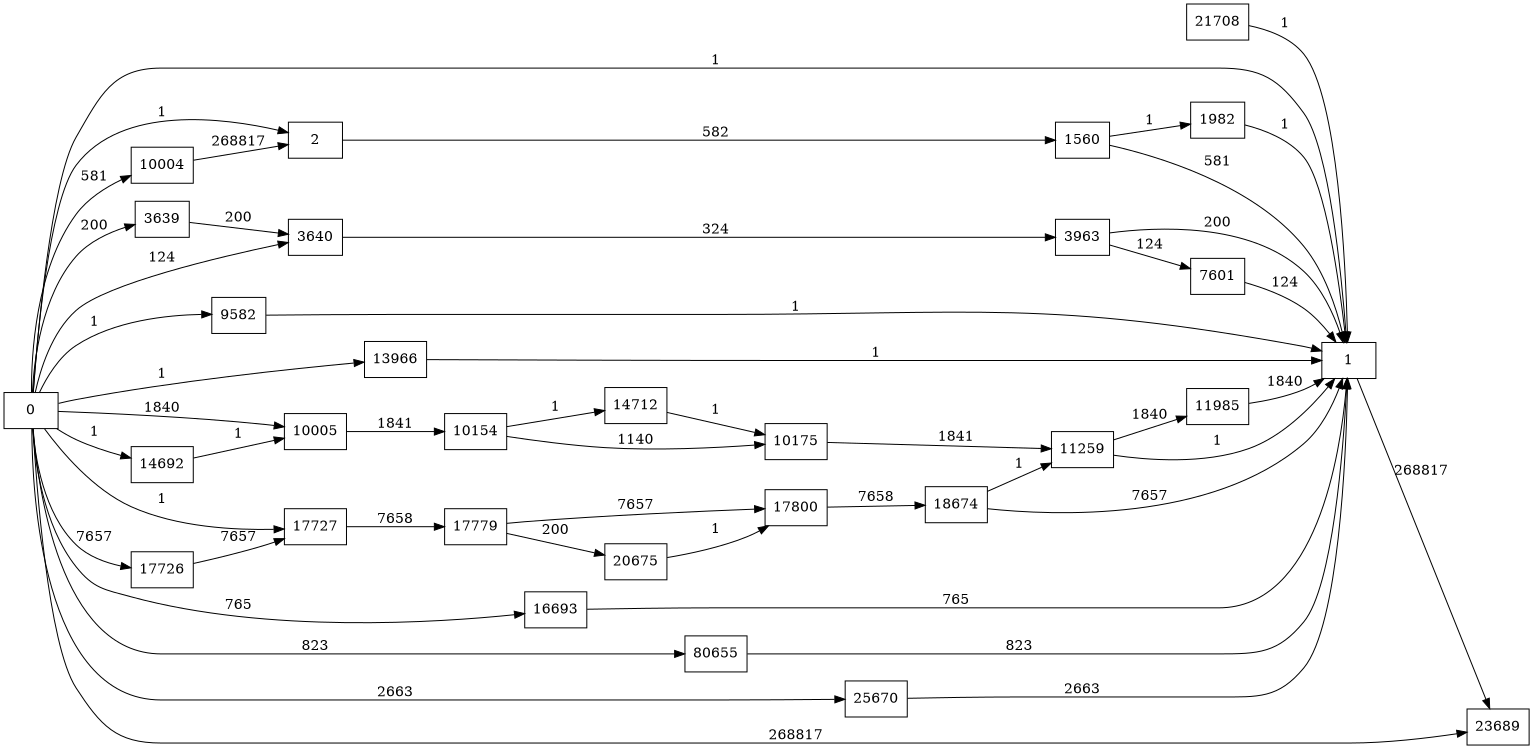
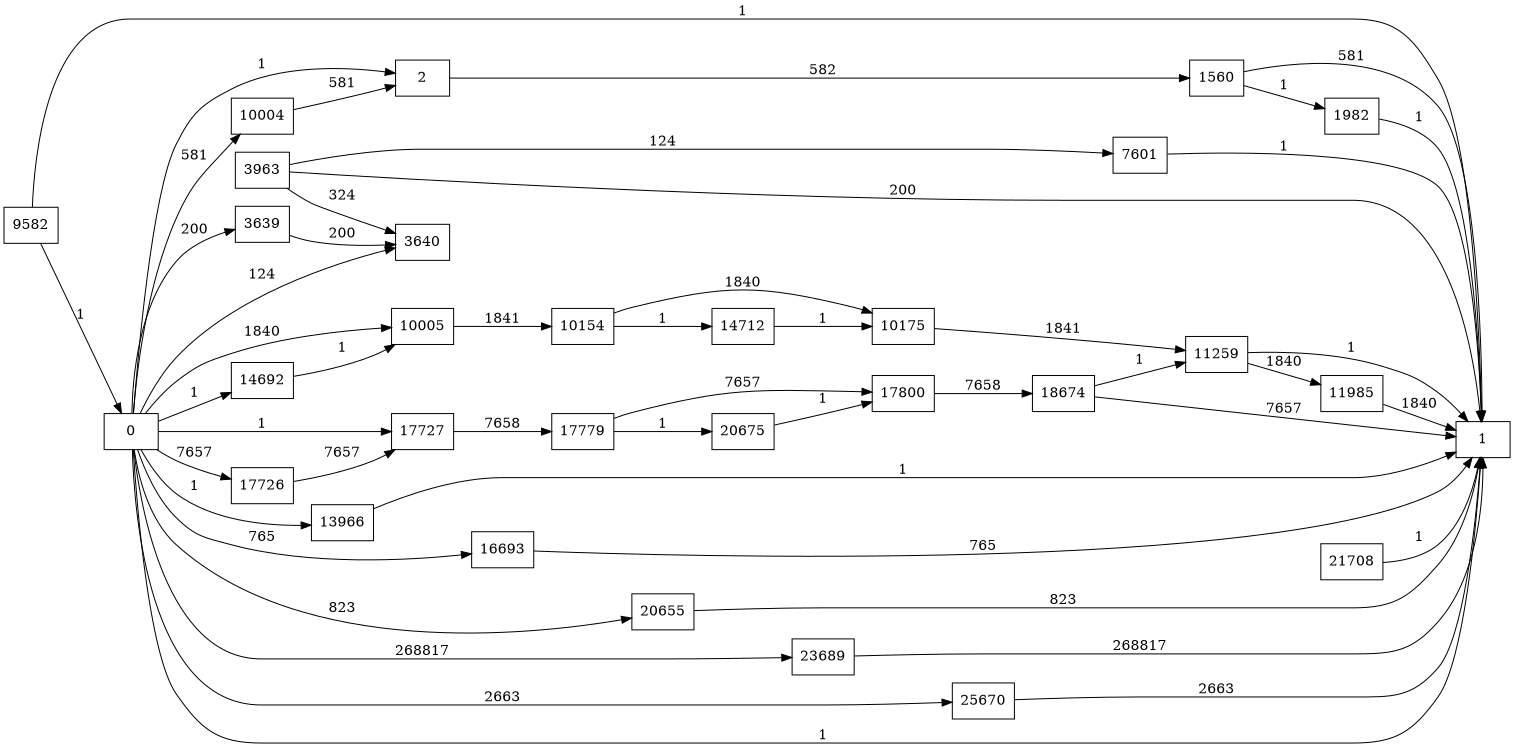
(239, 142) -> (342, 84)
(694, 237) -> (335, 212)
(1285, 283) -> (1284, 147)
(108, 330) -> (79, 324)
(636, 440) -> (743, 283)
(556, 530) -> (663, 424)
(1422, 539) -> (1233, 654)
(716, 654) -> (663, 612)
